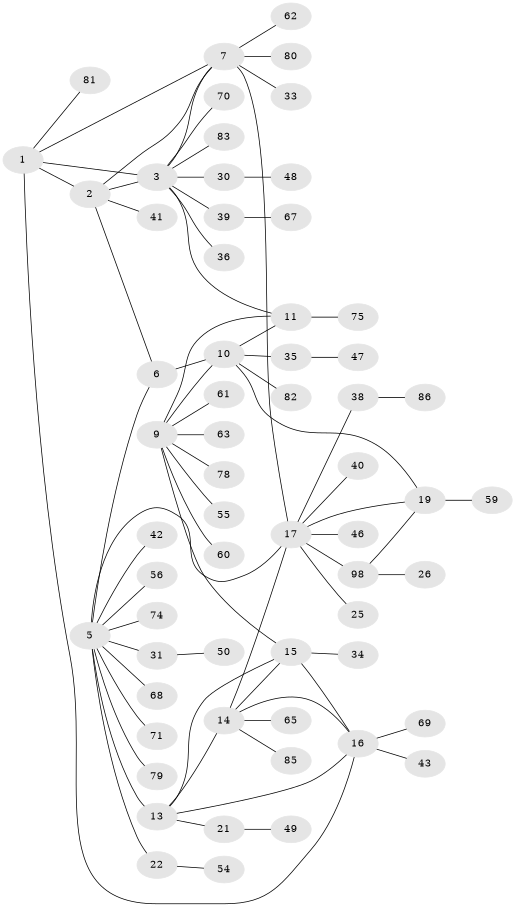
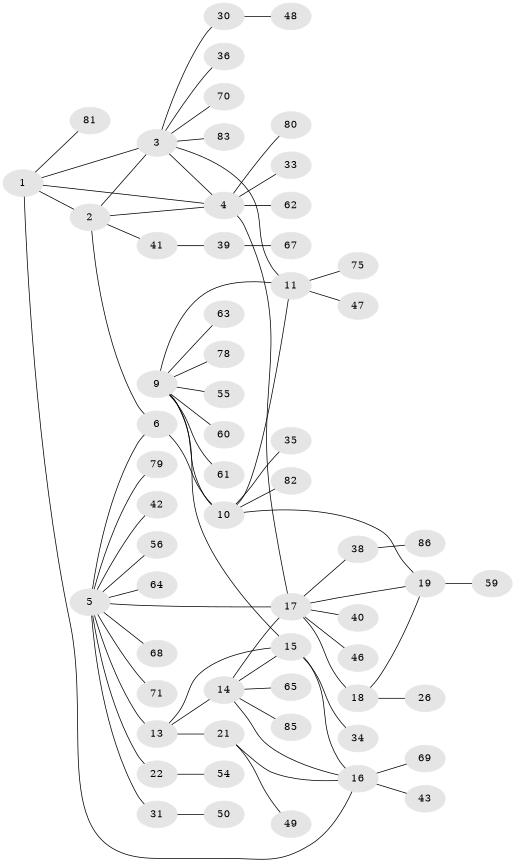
(224, 57) -> (224, 205)
(191, 197) -> (191, 246)
(325, 357) -> (325, 296)
(358, 575) -> (358, 698)
(358, 615) -> none
(157, 616) -> (157, 585)
(266, 795) -> (282, 776)
